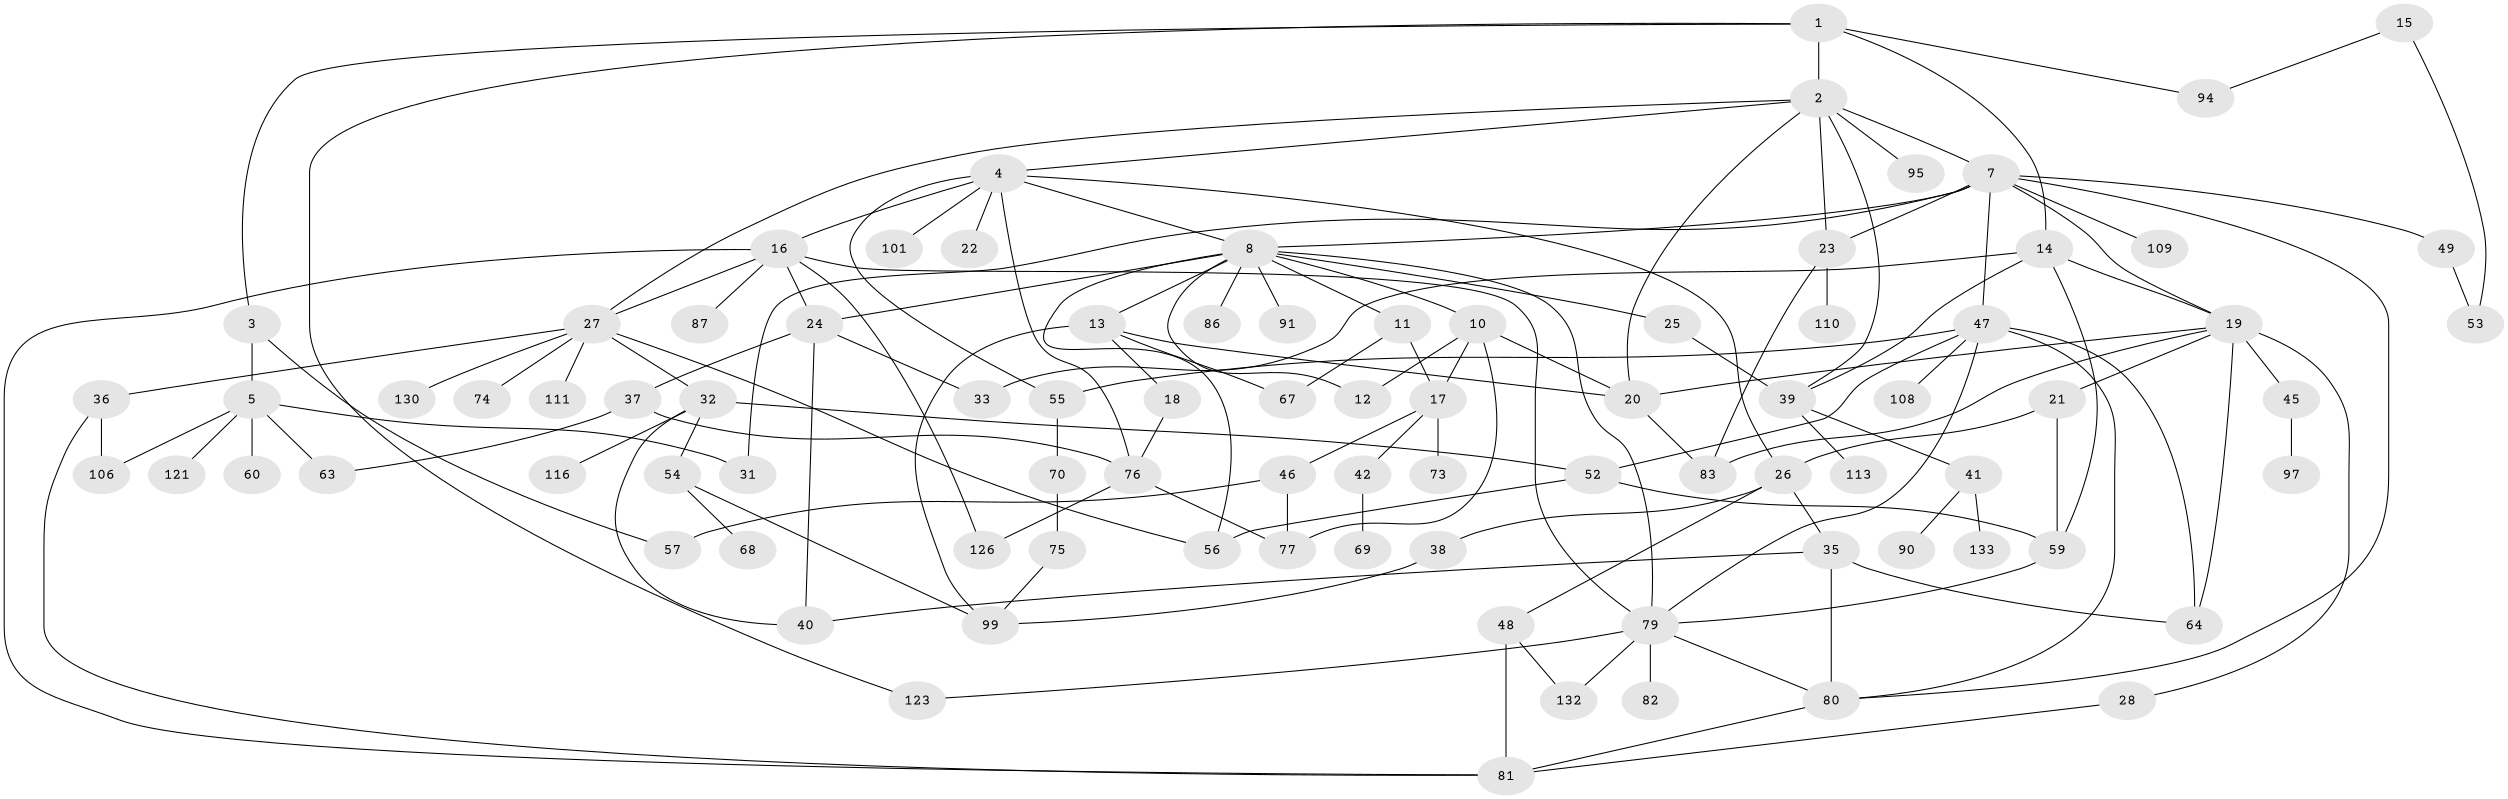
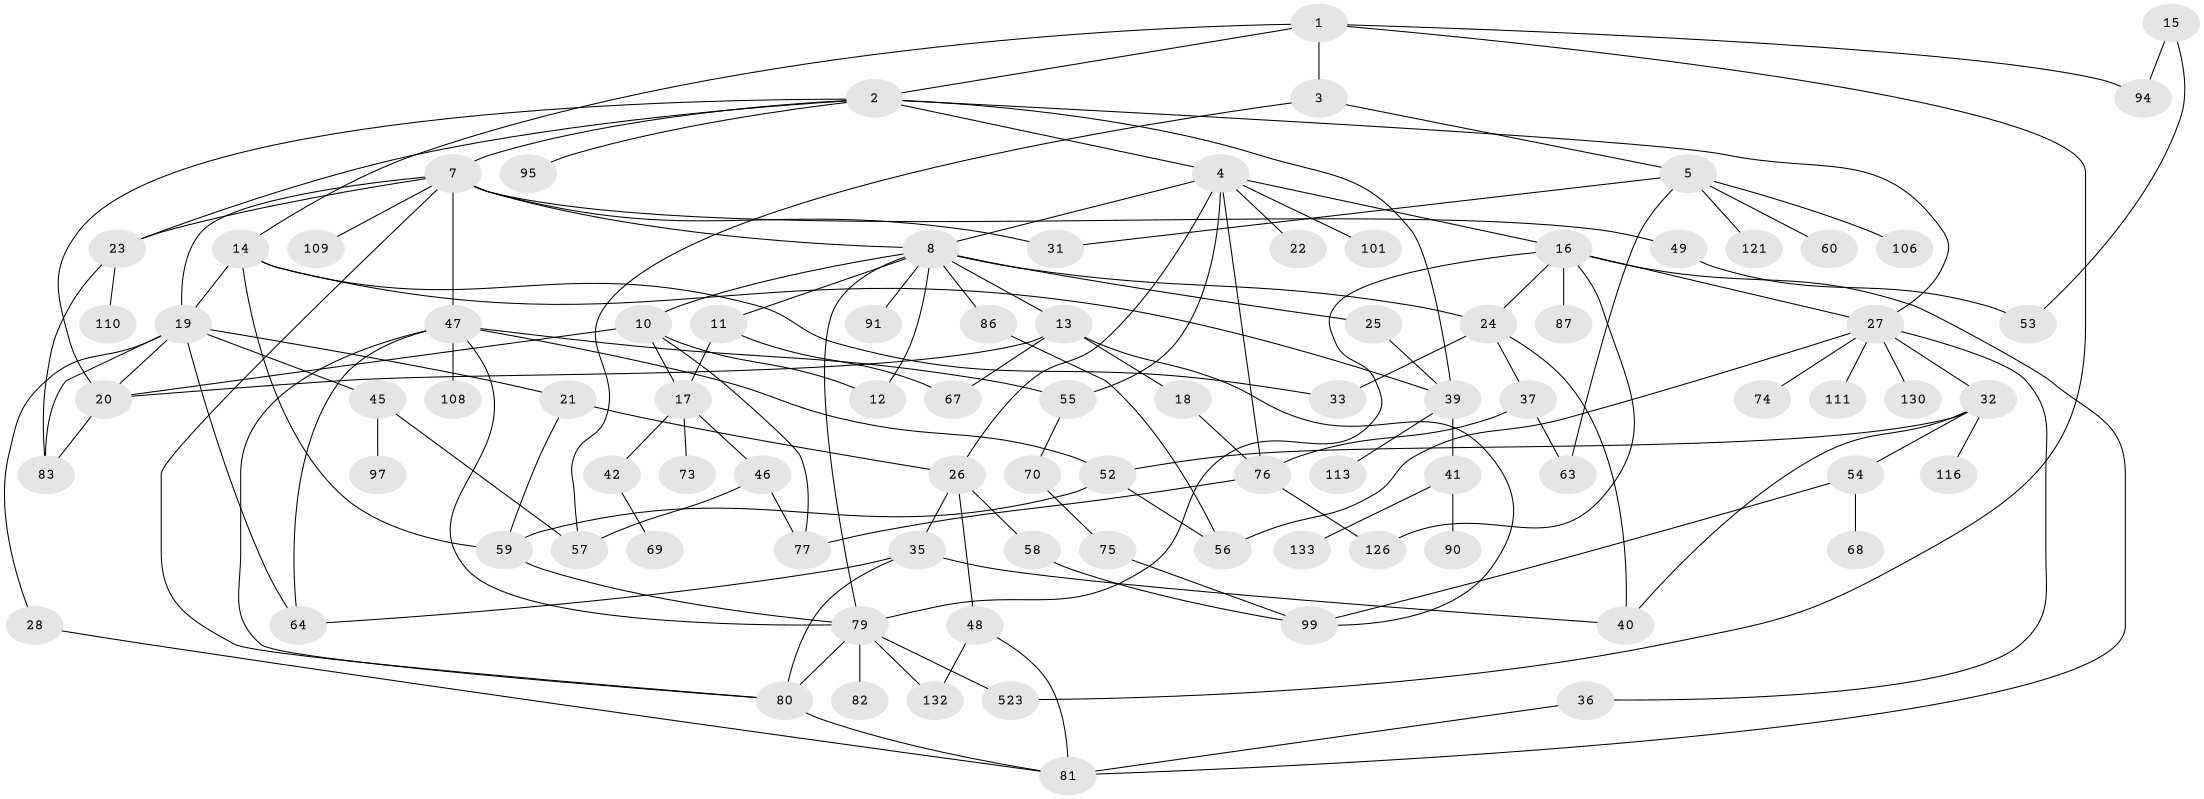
(1103, 349) -> (1135, 410)
(101, 437) -> none
none -> (479, 475)
(1438, 550) -> (1032, 550)
(917, 701) -> (1010, 701)
